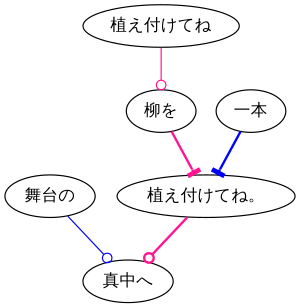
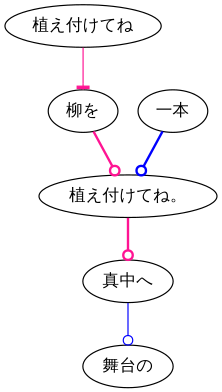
(161, 64) -> (83, 66)
(182, 150) -> (103, 149)
(230, 150) -> (153, 149)
(86, 235) -> (128, 319)
